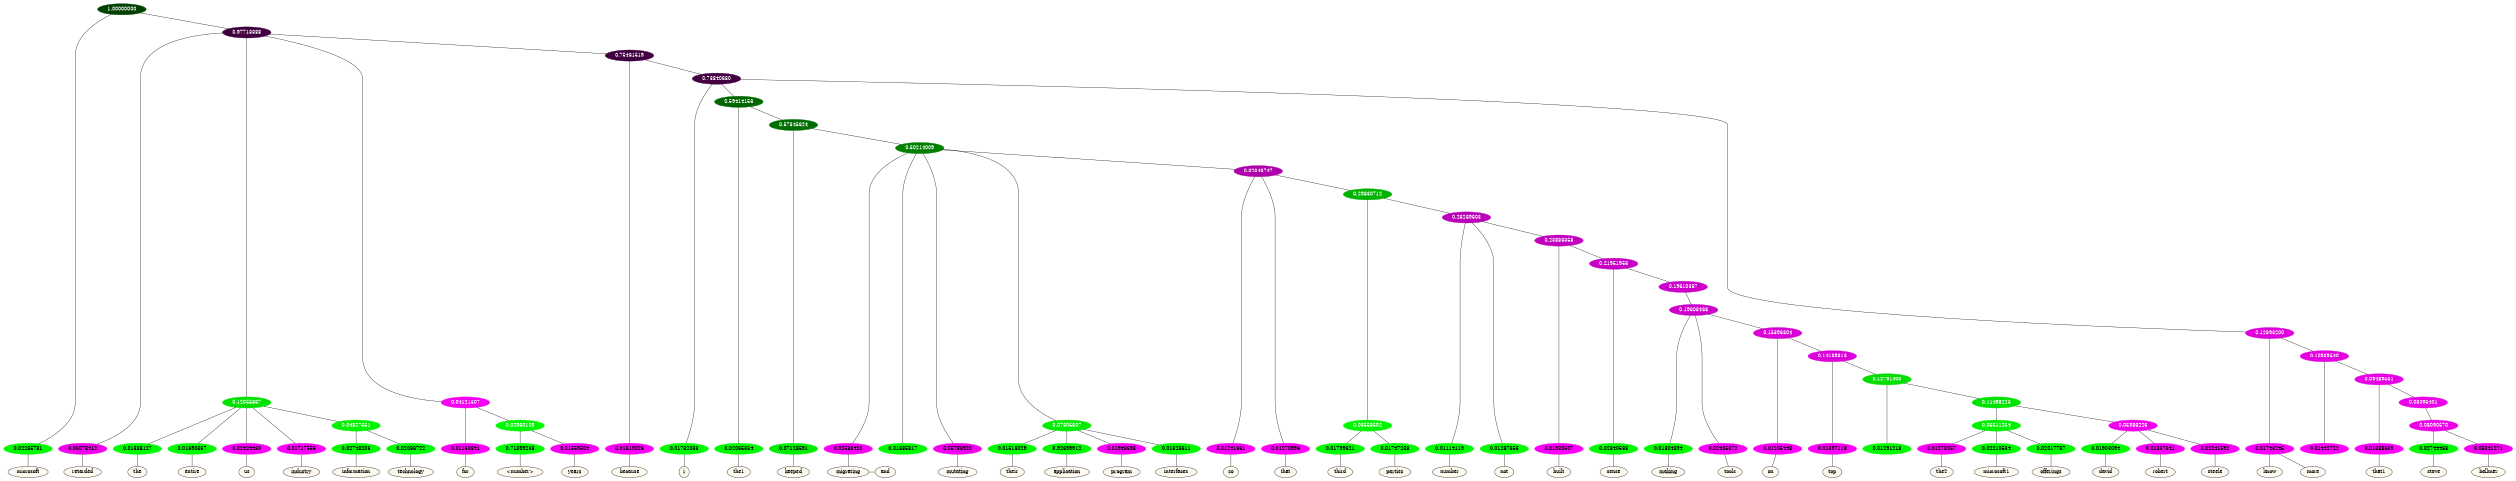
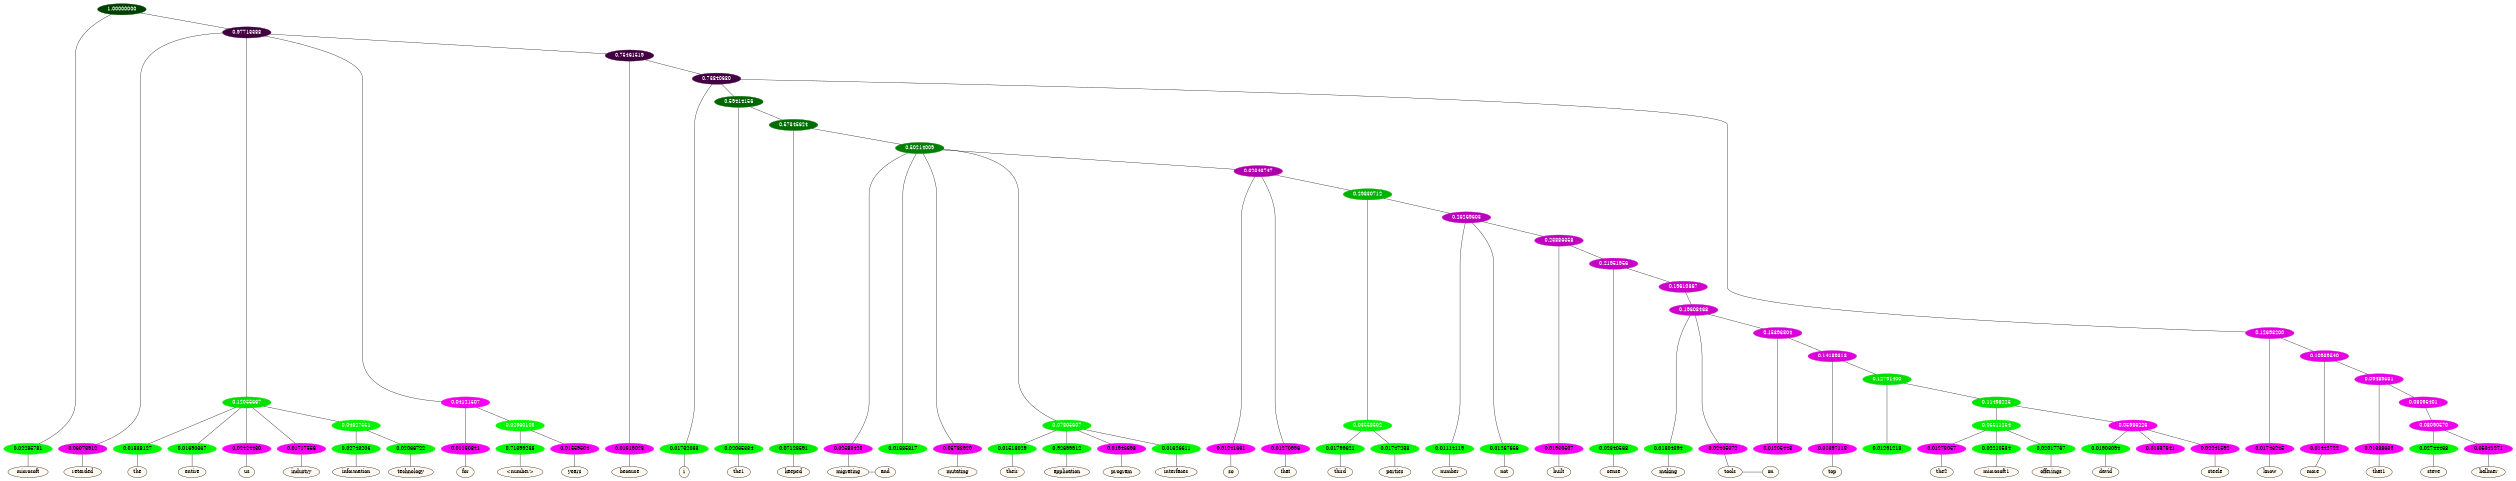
(83, 449) -> (83, 449)
(1774, 460) -> (1752, 472)
(2292, 461) -> (2319, 460)
(2160, 472) -> none
